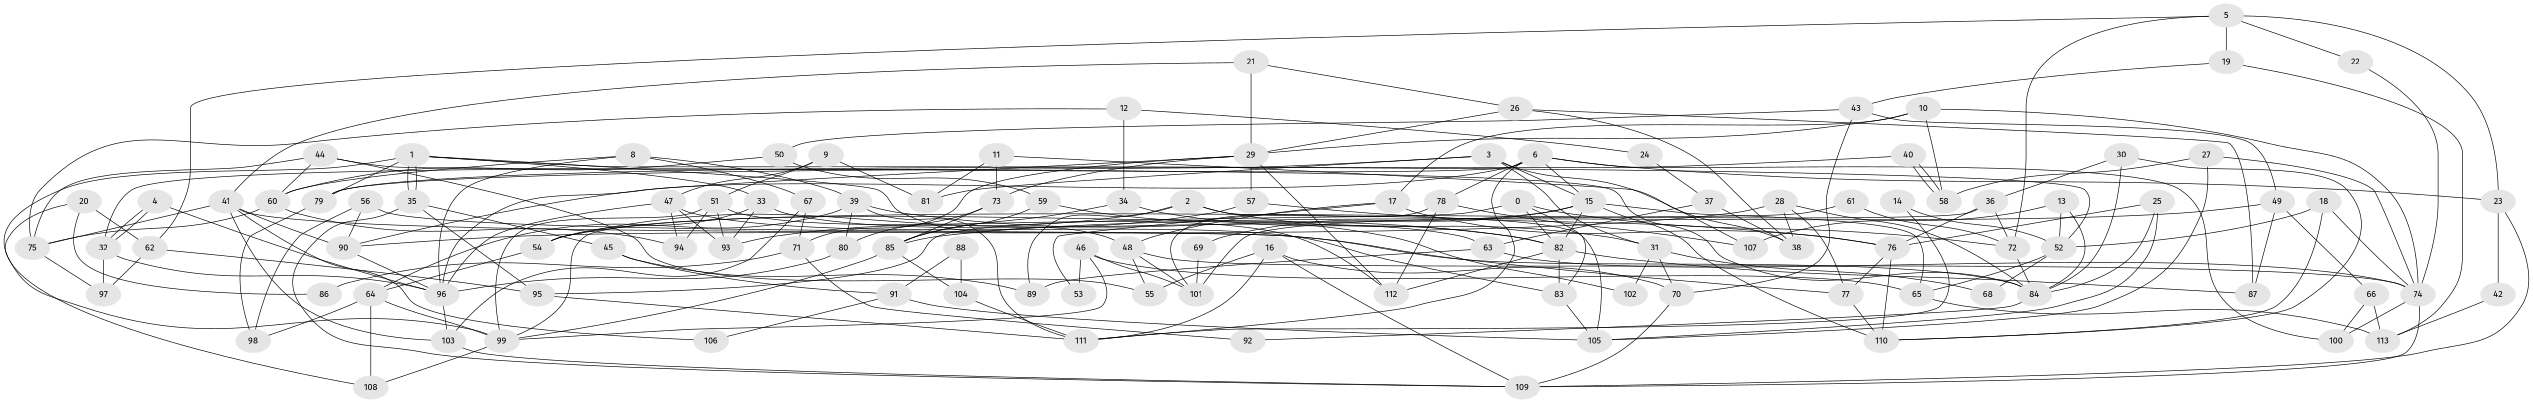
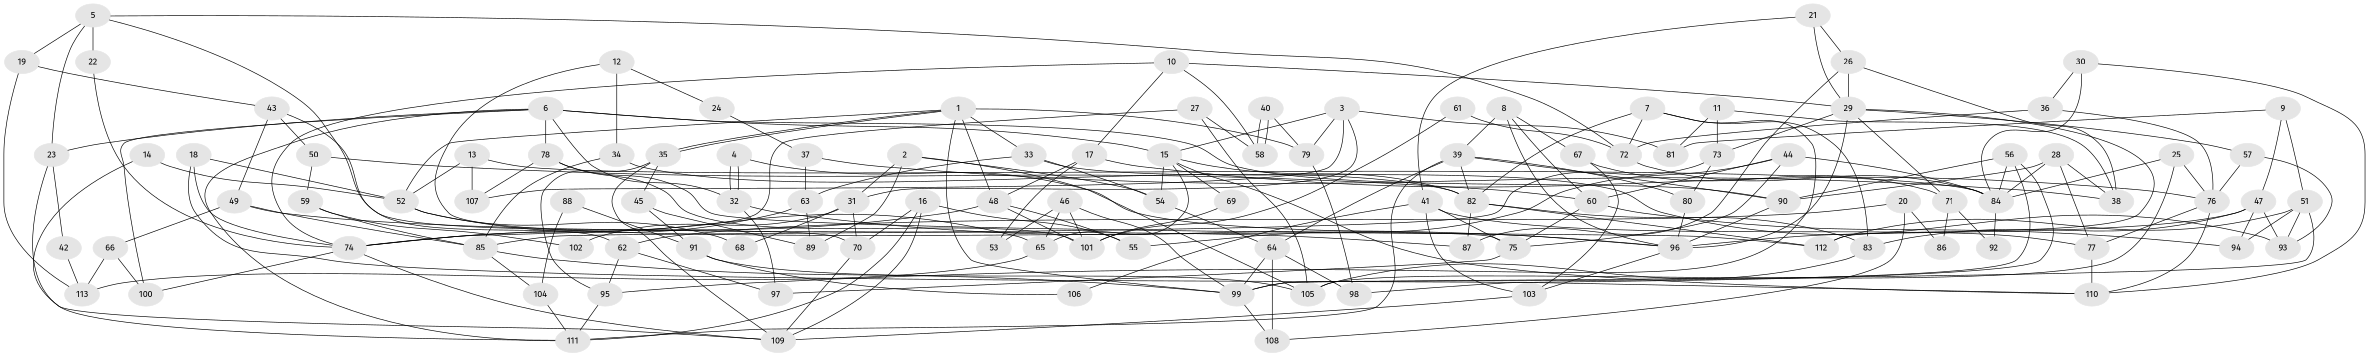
(1518, 202) -> (1648, 108)
(1216, 214) -> (1685, 280)
(284, 227) -> (1621, 177)
